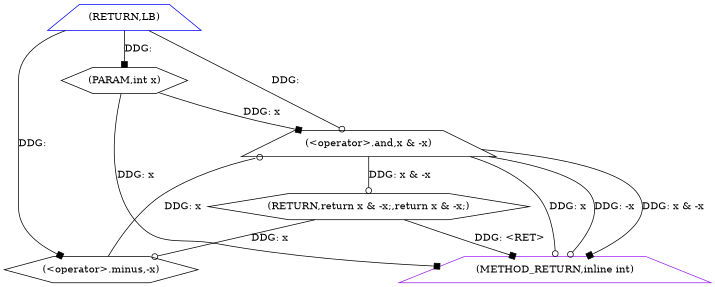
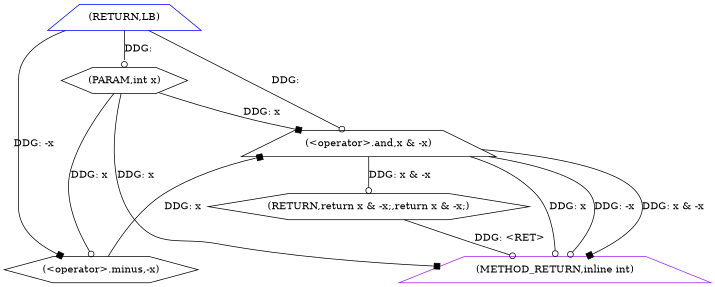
(124, 45) -> (124, 45)
(34, 144) -> (34, 144)
(170, 190) -> (170, 190)
(236, 238) -> (71, 169)
(457, 238) -> (457, 238)
